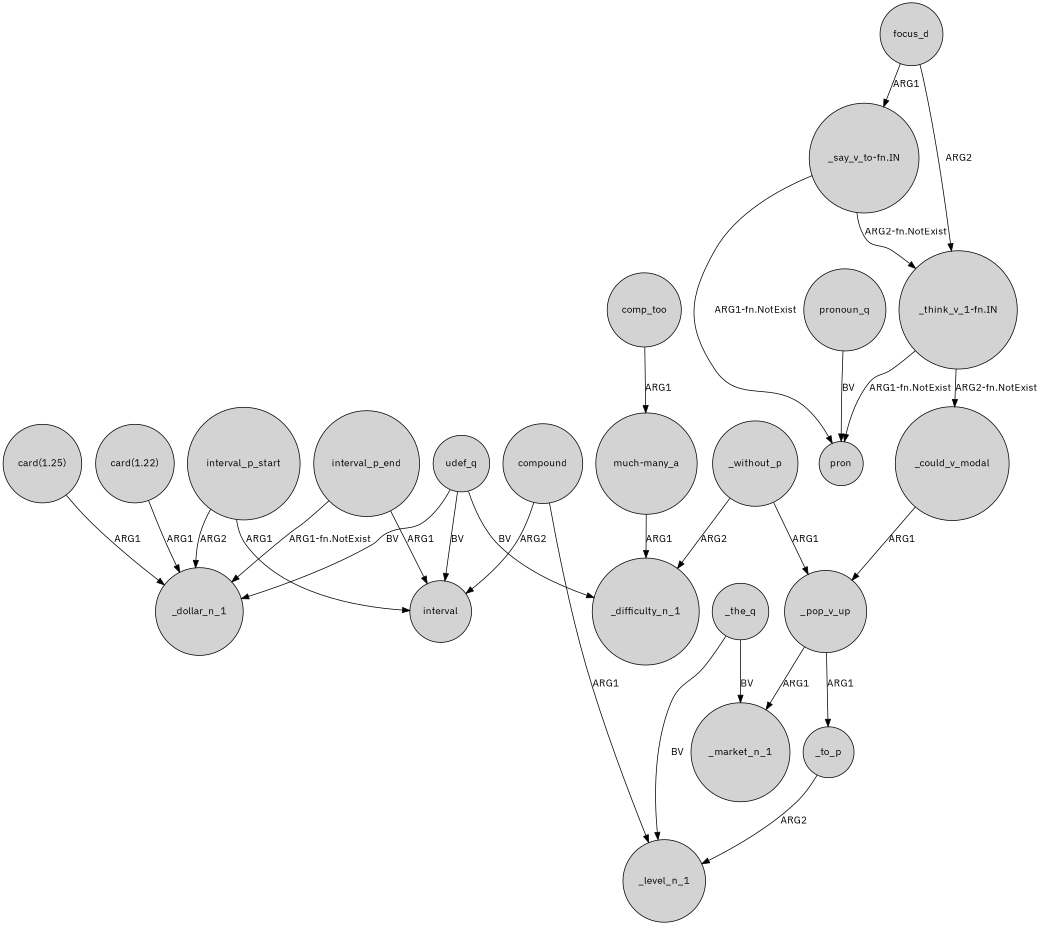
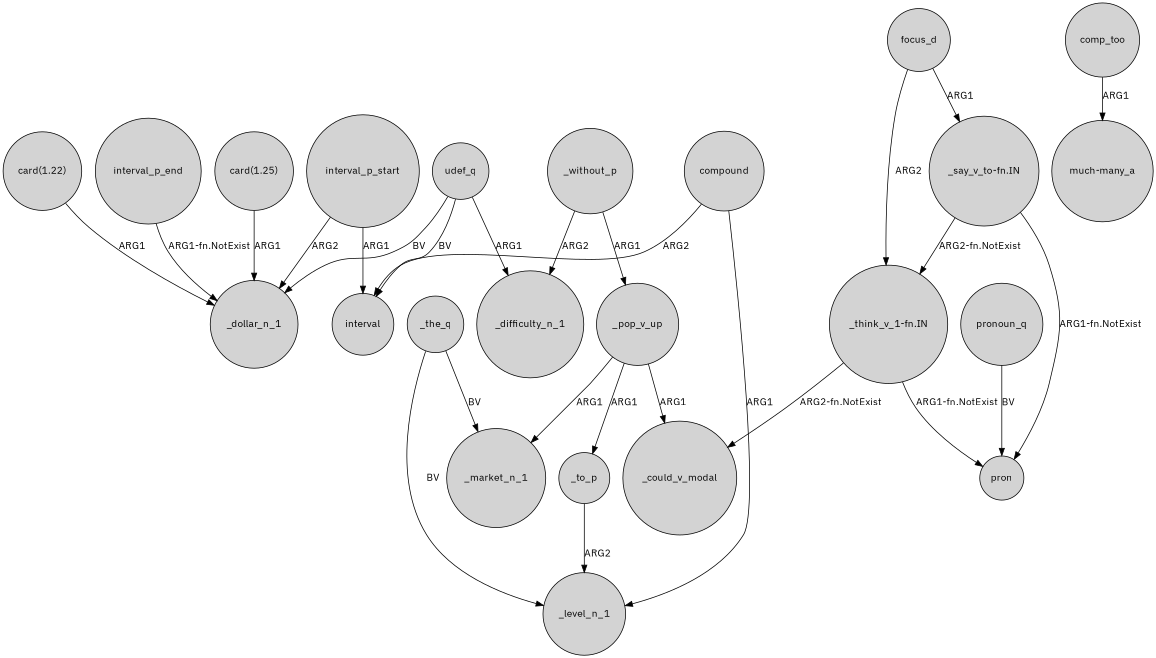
(646, 532) -> none
(505, 539) -> (509, 246)
(886, 541) -> (656, 390)
(407, 544) -> none
